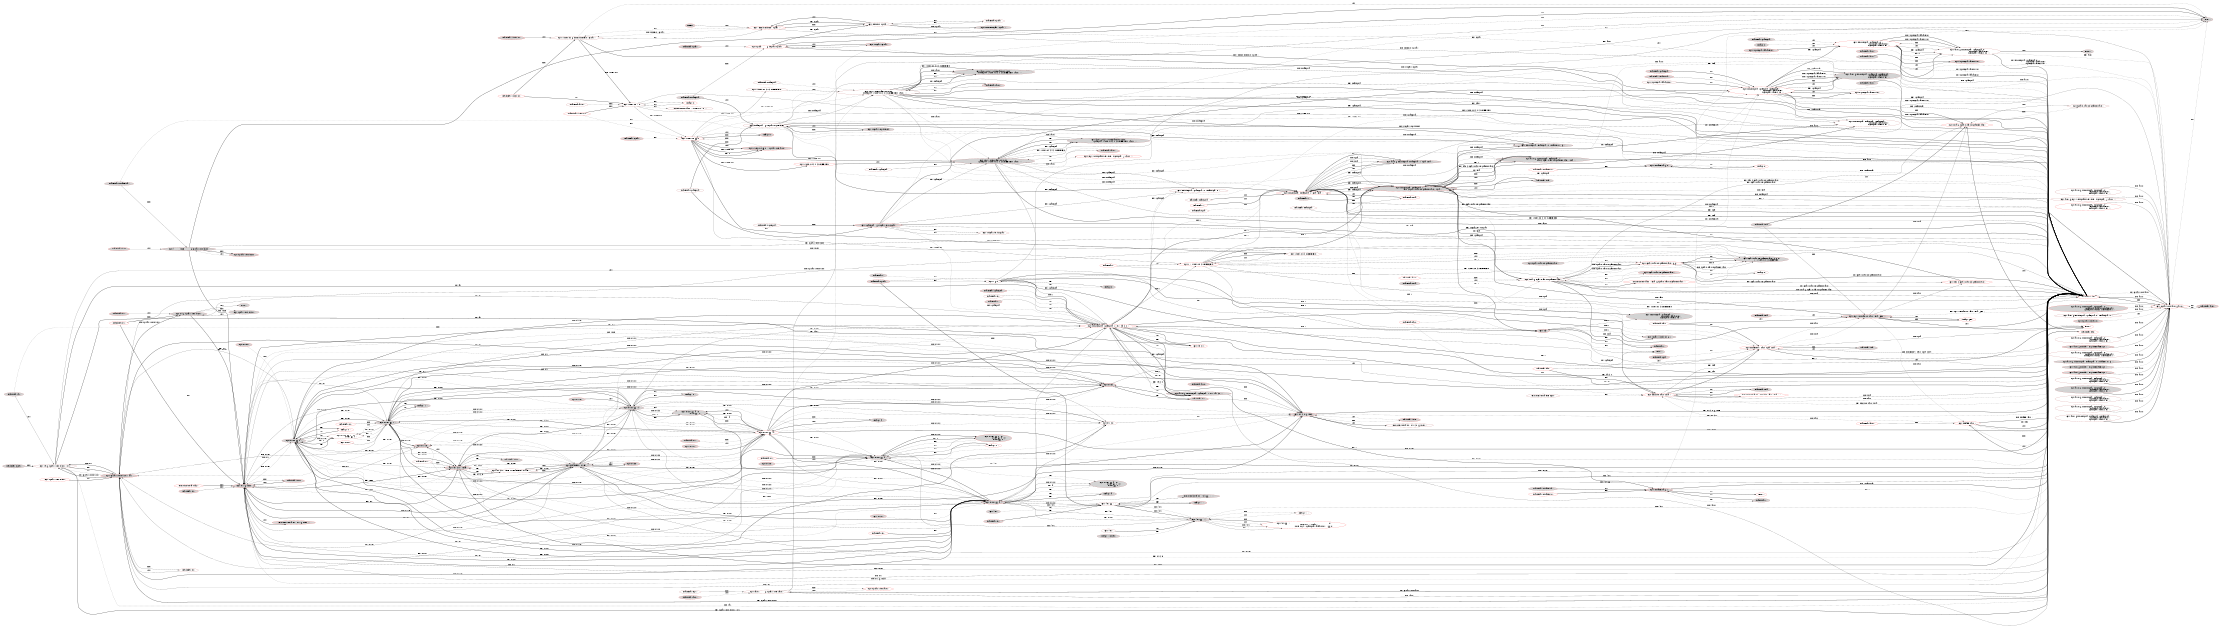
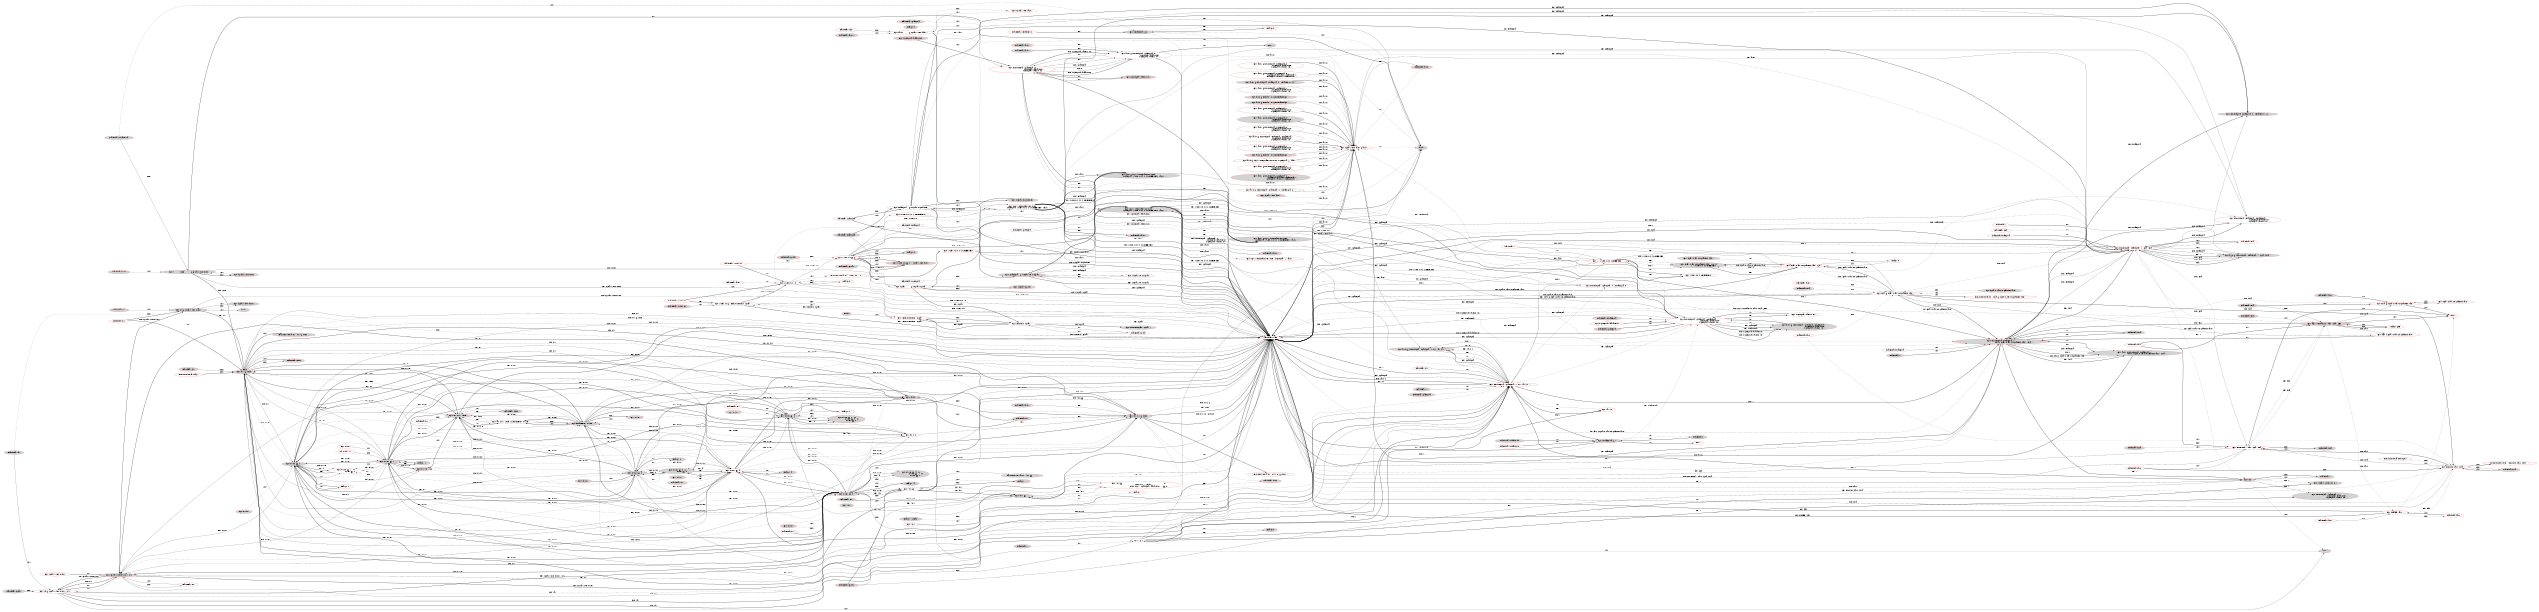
(1757, 184) -> none
(817, 225) -> (963, 278)
(1824, 560) -> (1372, 233)
